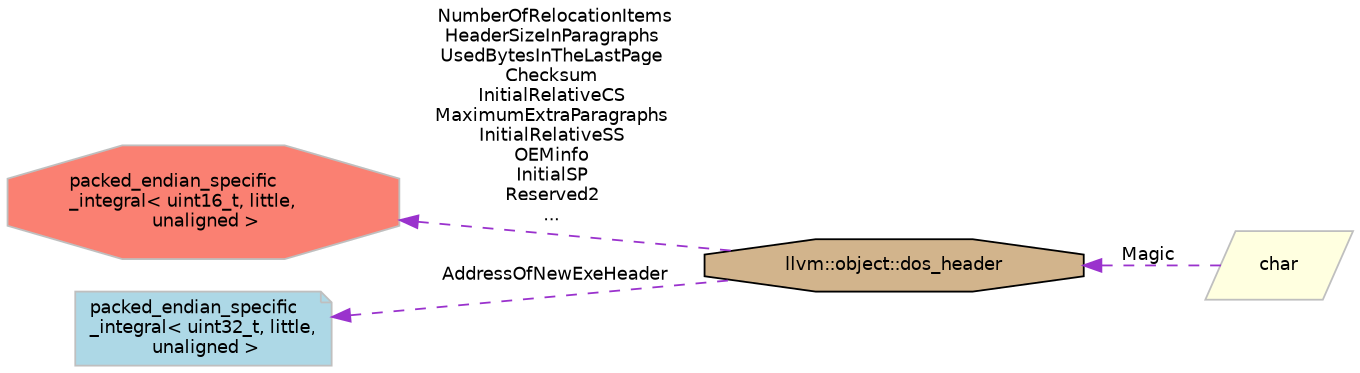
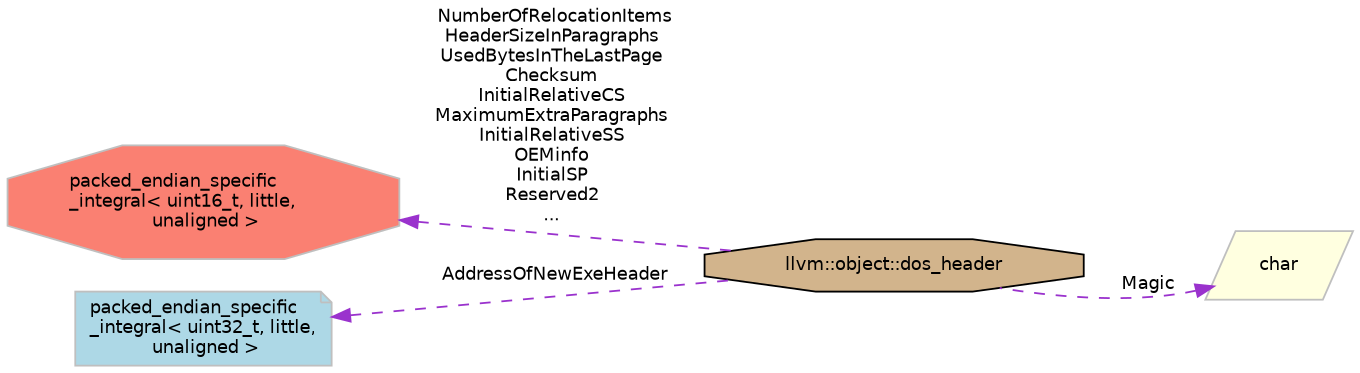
(1162, 265) -> (1098, 298)
